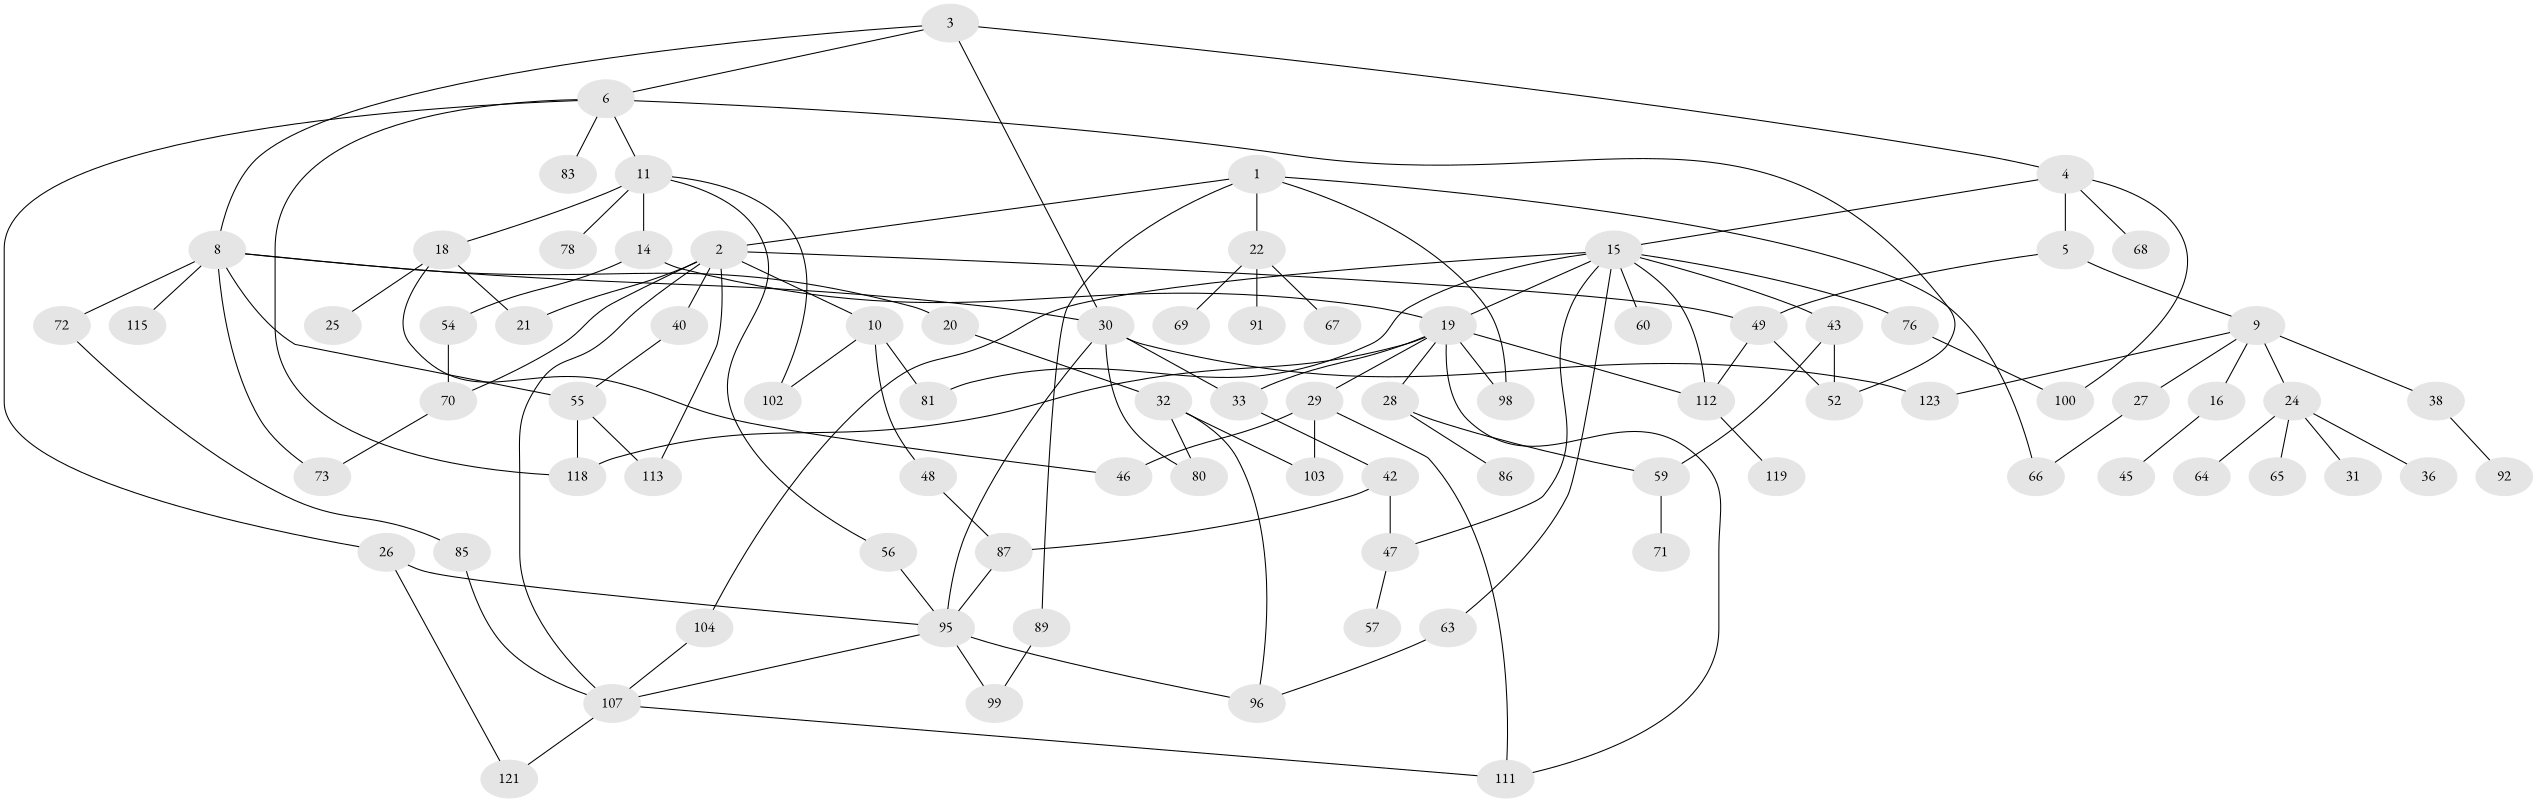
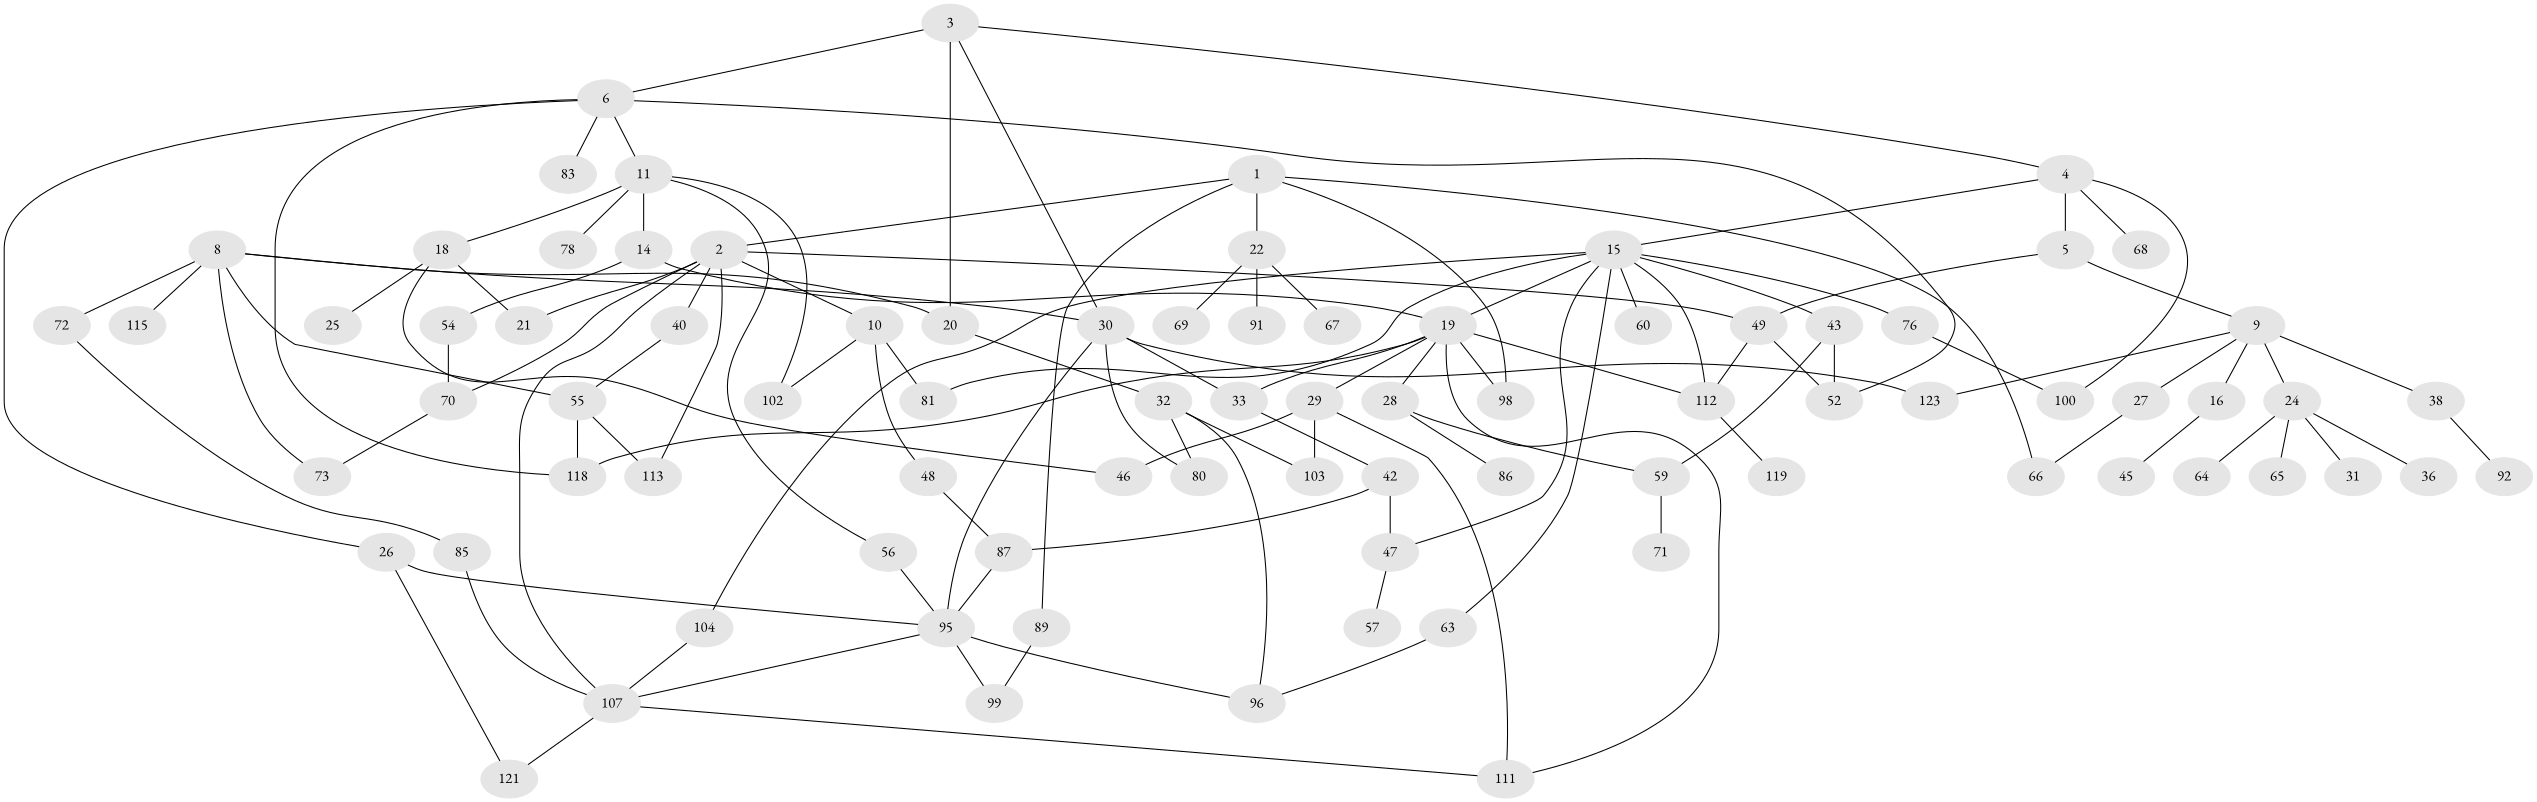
(542, 69) -> (950, 174)
